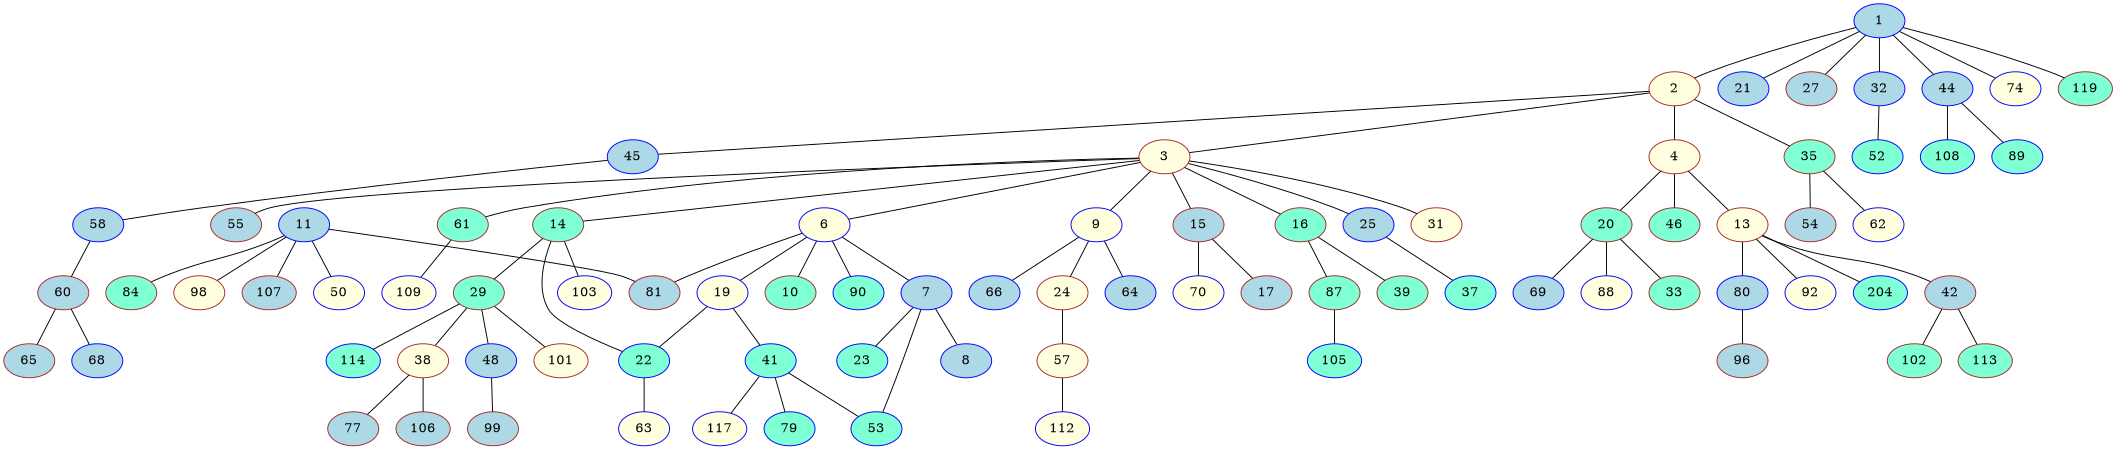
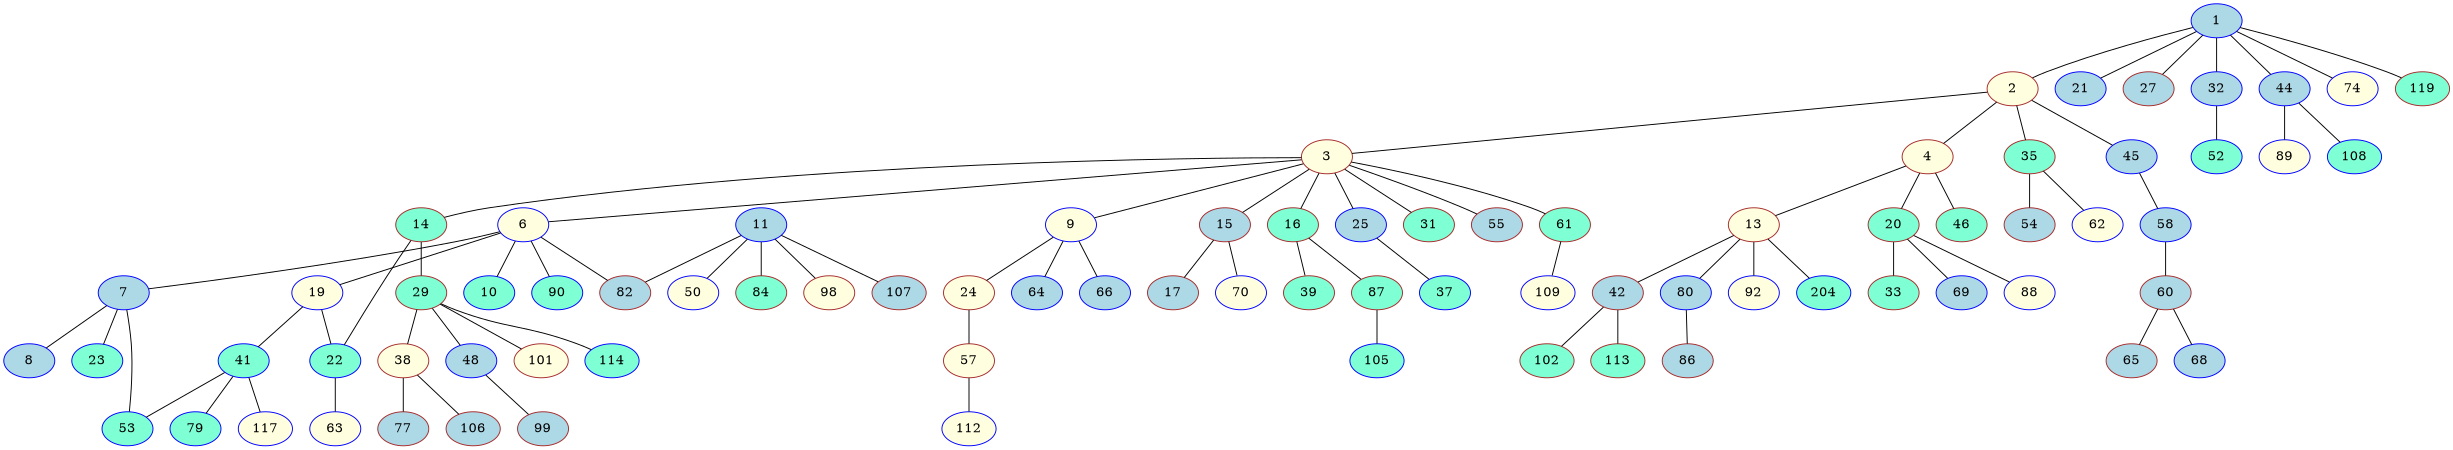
(2017, 157) -> (2285, 157)
(1436, 225) -> (1429, 225)
(585, 293) -> none
(654, 293) -> (625, 293)
(790, 293) -> (489, 293)
(1742, 361) -> (1688, 361)
